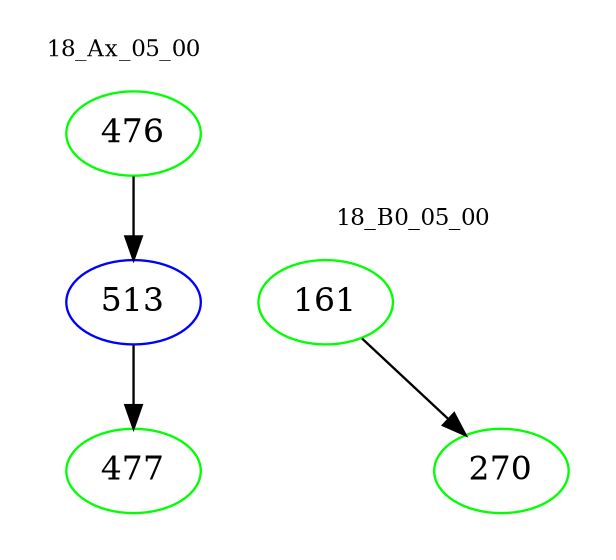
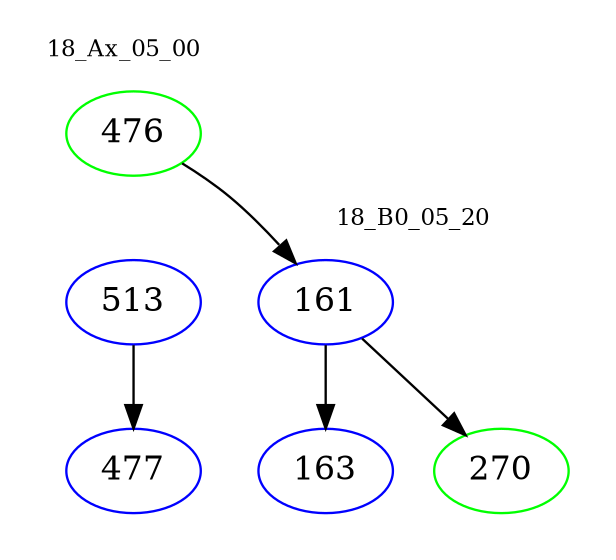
(134, 206) -> (255, 220)
(414, 219) -> (414, 219)
(326, 302) -> (326, 302)
(134, 471) -> (134, 471)
none -> (326, 471)
